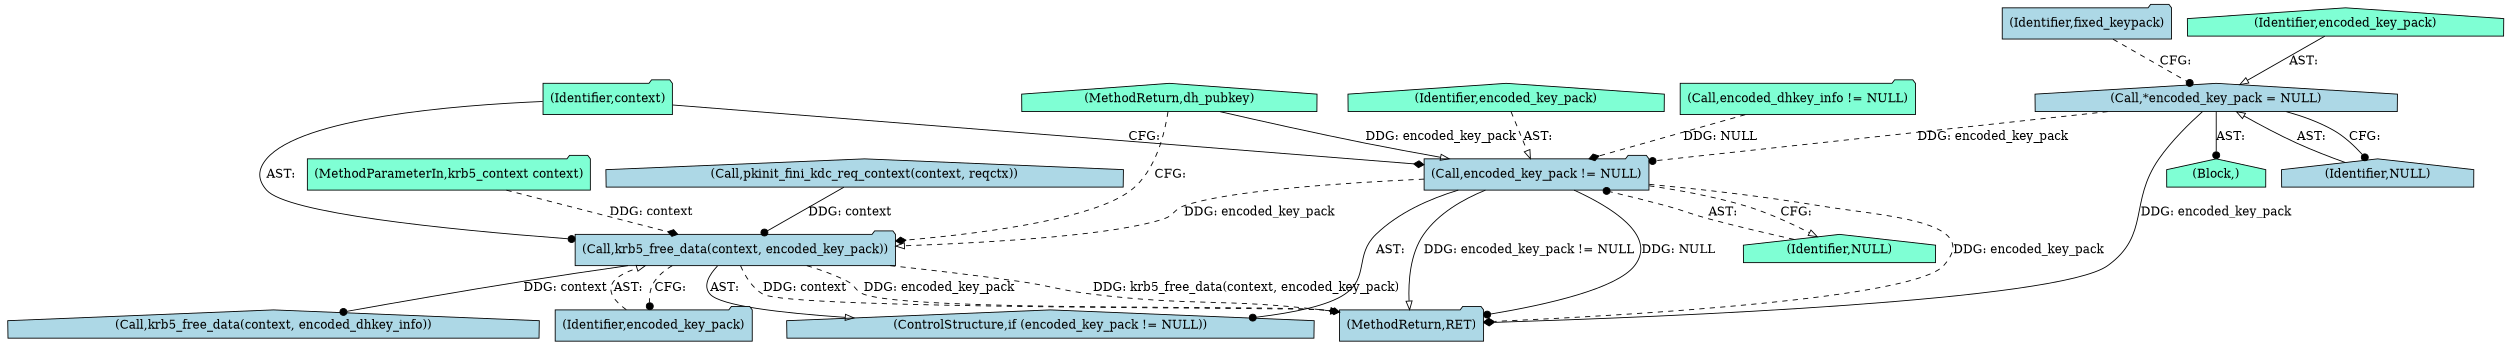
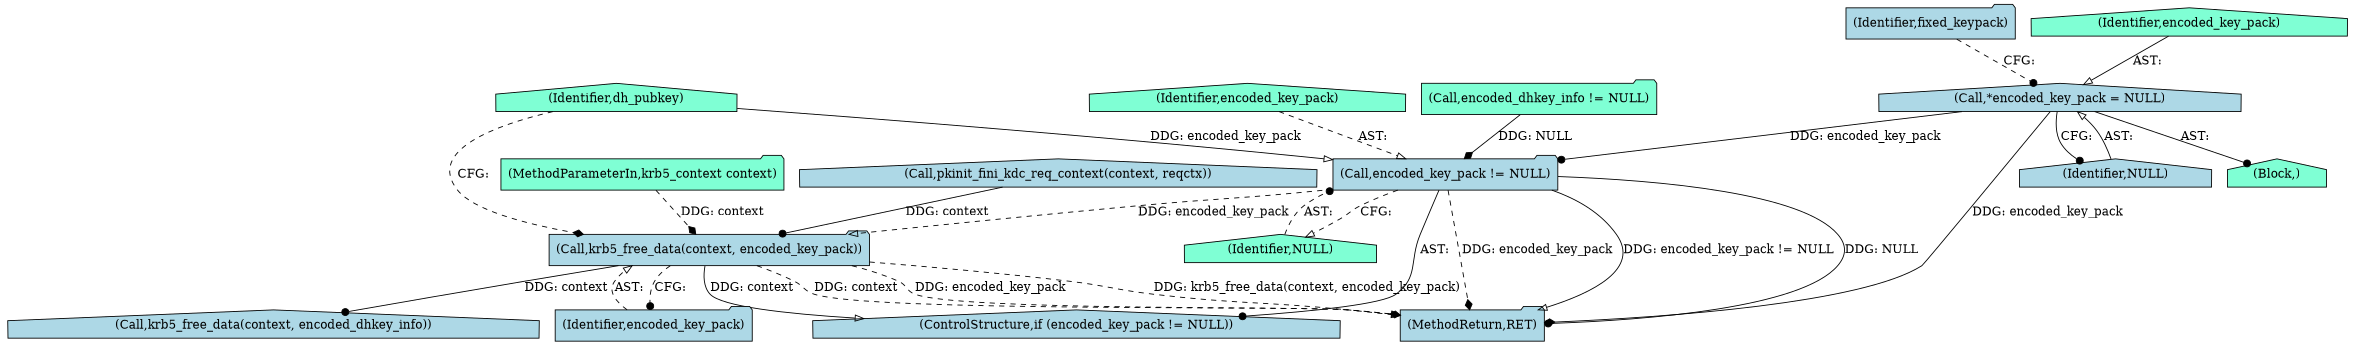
(608, 99) -> none
(1169, 99) -> (616, 99)
(1672, 135) -> (1496, 133)
(1882, 136) -> (1763, 135)
(727, 288) -> (752, 288)
